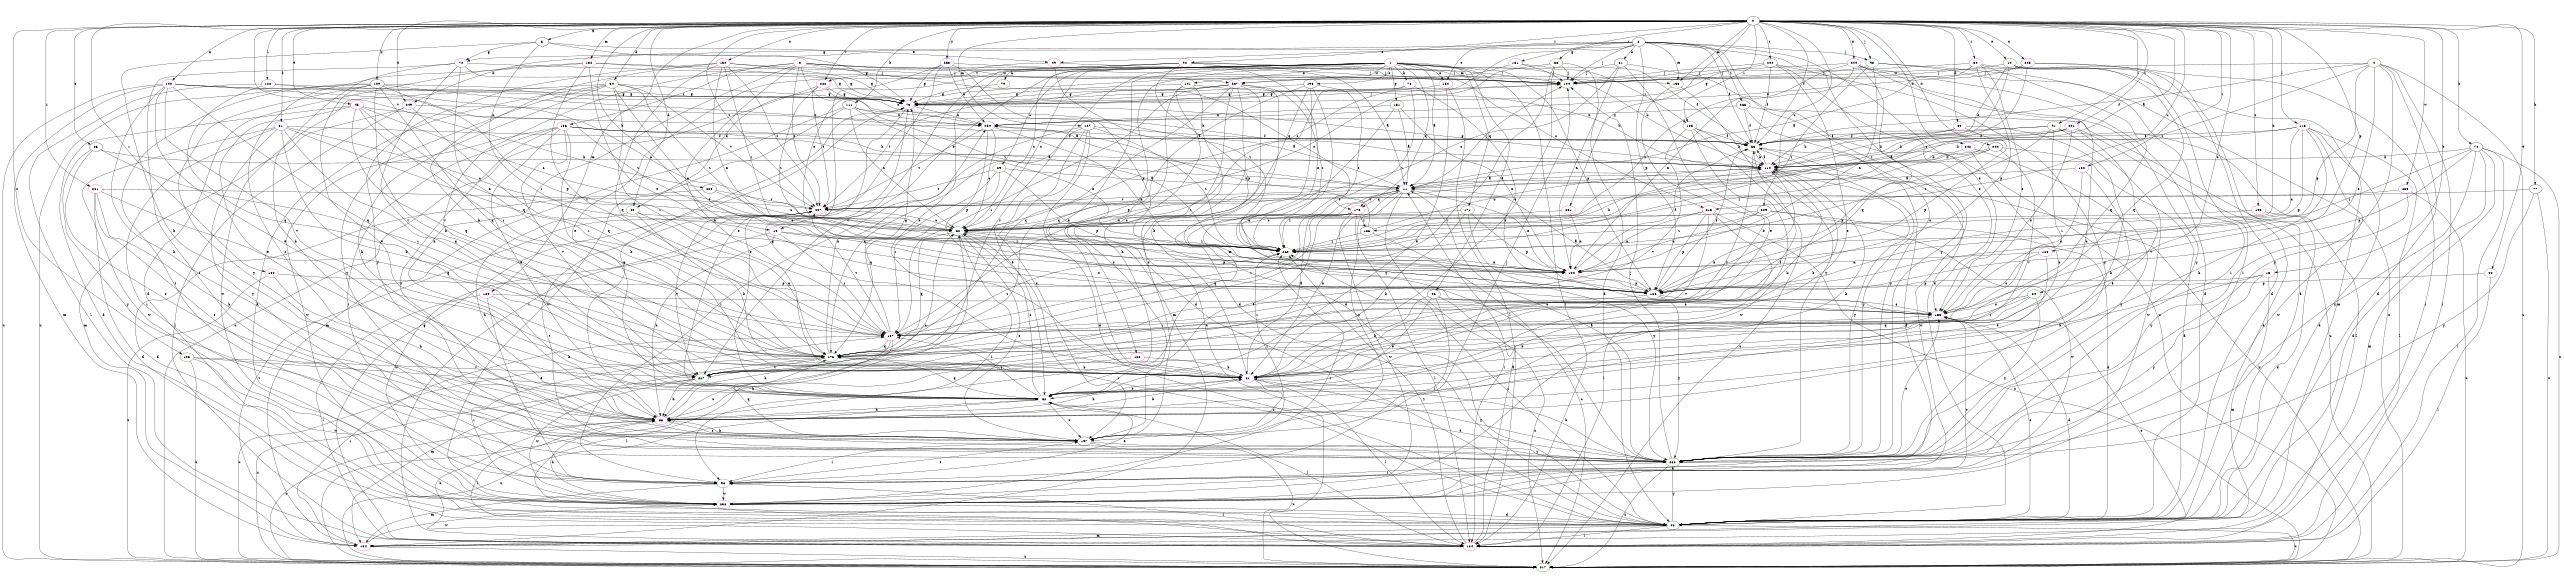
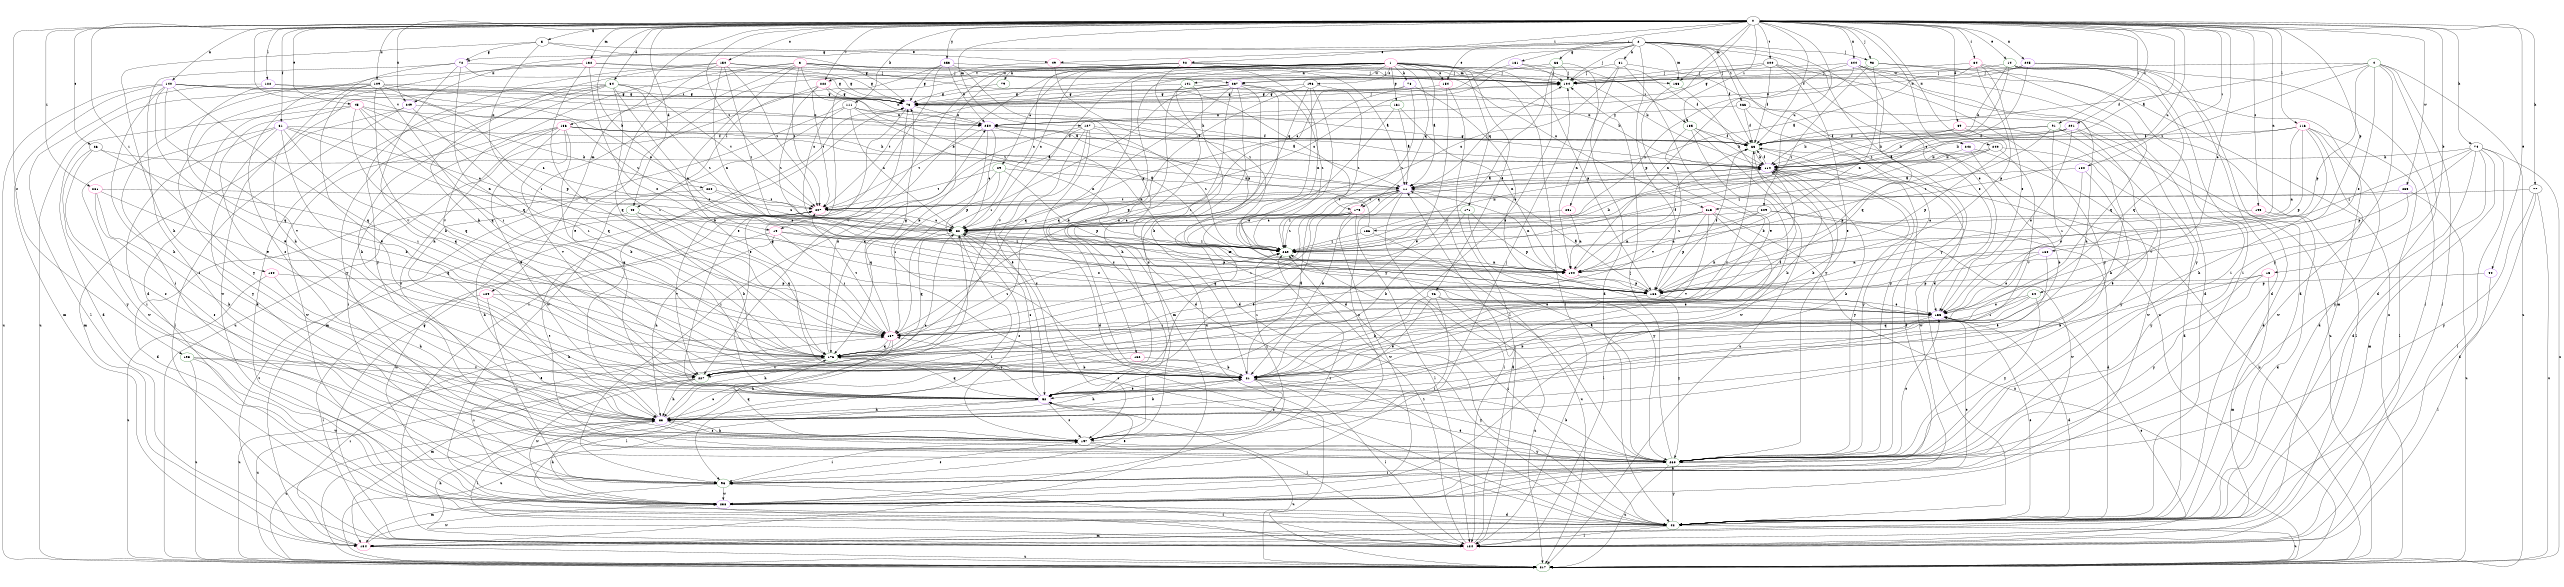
(727, 136) -> (727, 136)
(1362, 220) -> (1293, 221)
(793, 523) -> (2299, 472)
